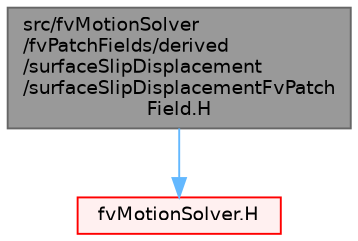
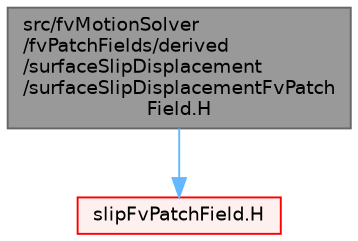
(179, 216) -> (179, 216)
